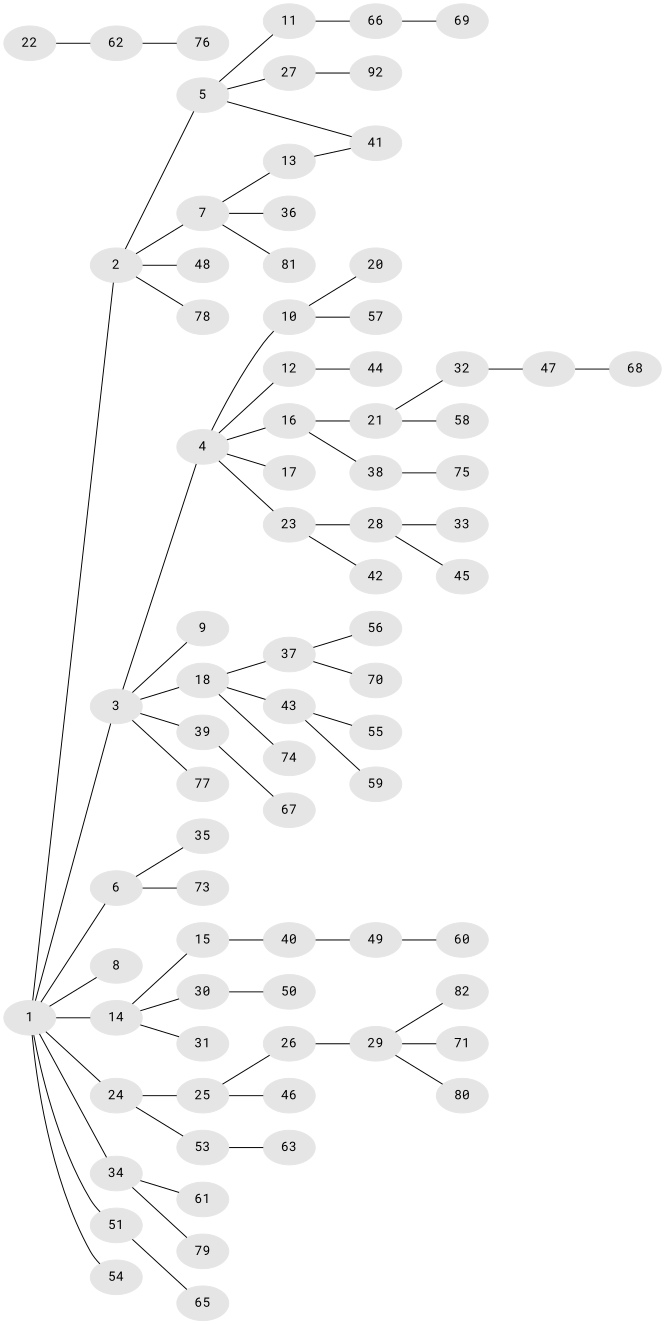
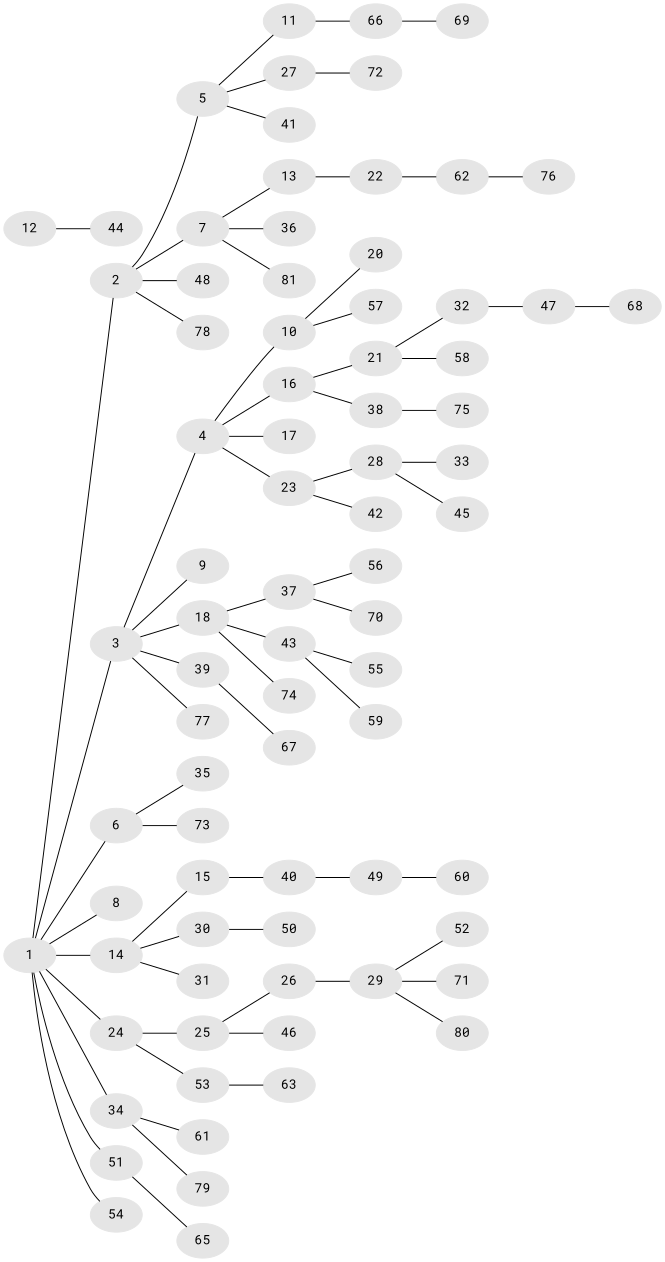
(376, 73) -> (376, 73)
(333, 152) -> (333, 177)
(246, 408) -> none
(462, 992) -> (462, 929)
